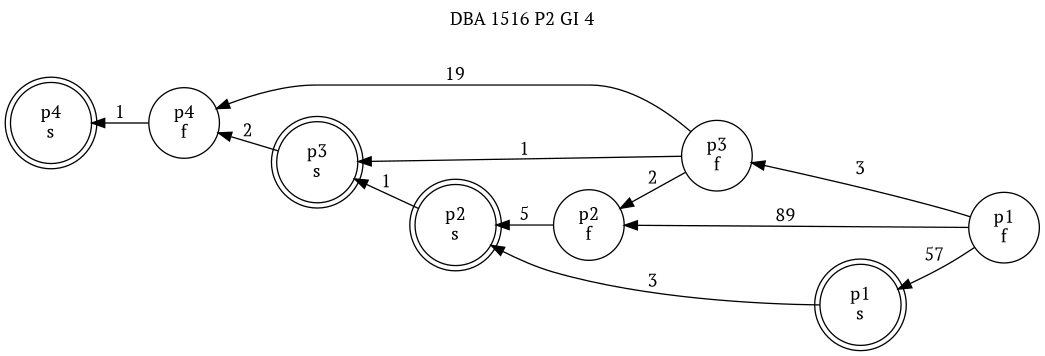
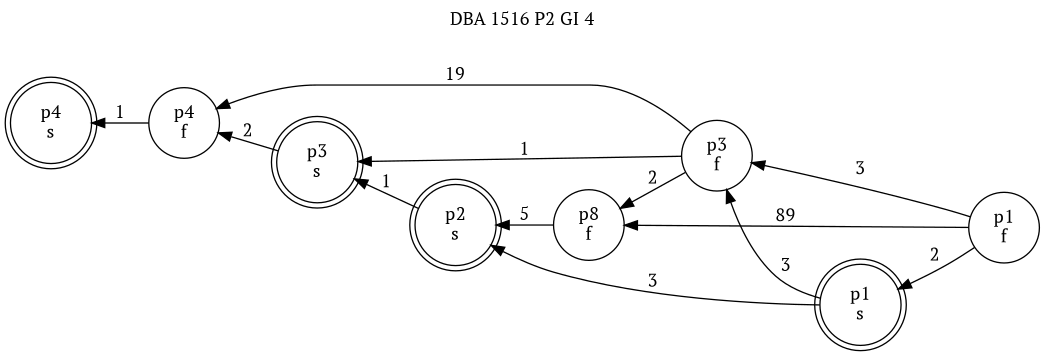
(589, 225) -> (589, 225)
(935, 256) -> (935, 256)
none -> (763, 263)
